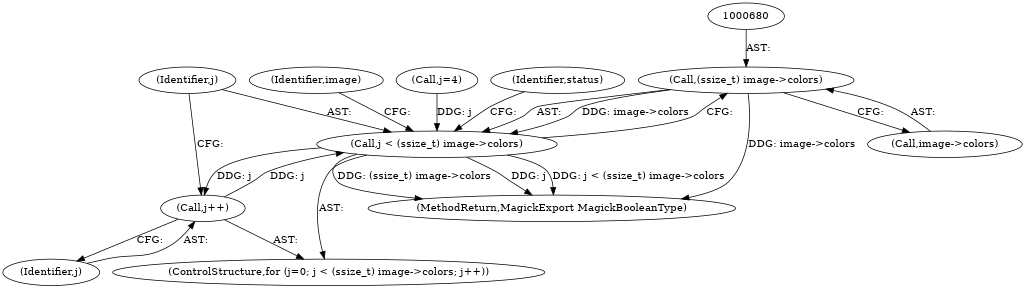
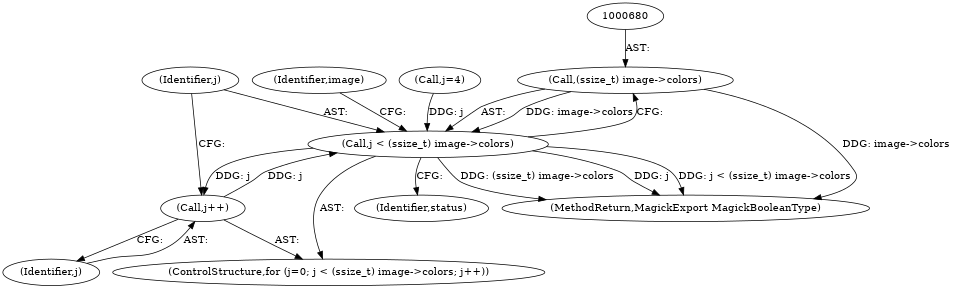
(491, 106) -> (416, 172)
(945, 144) -> none
